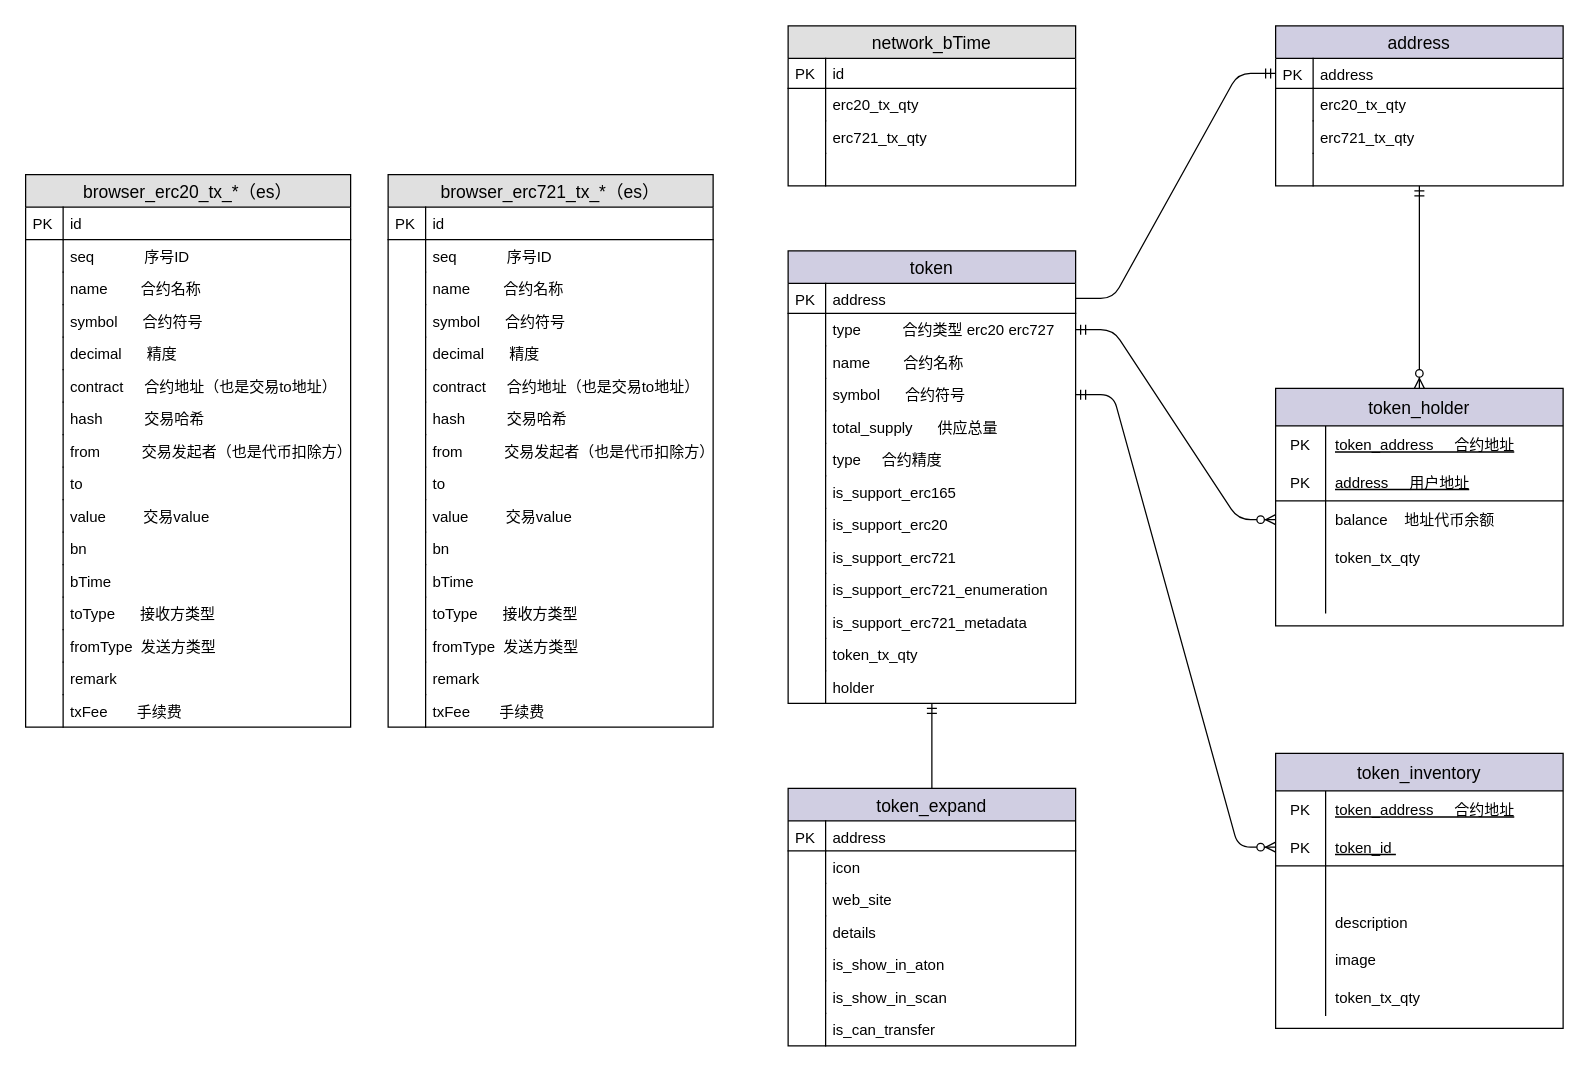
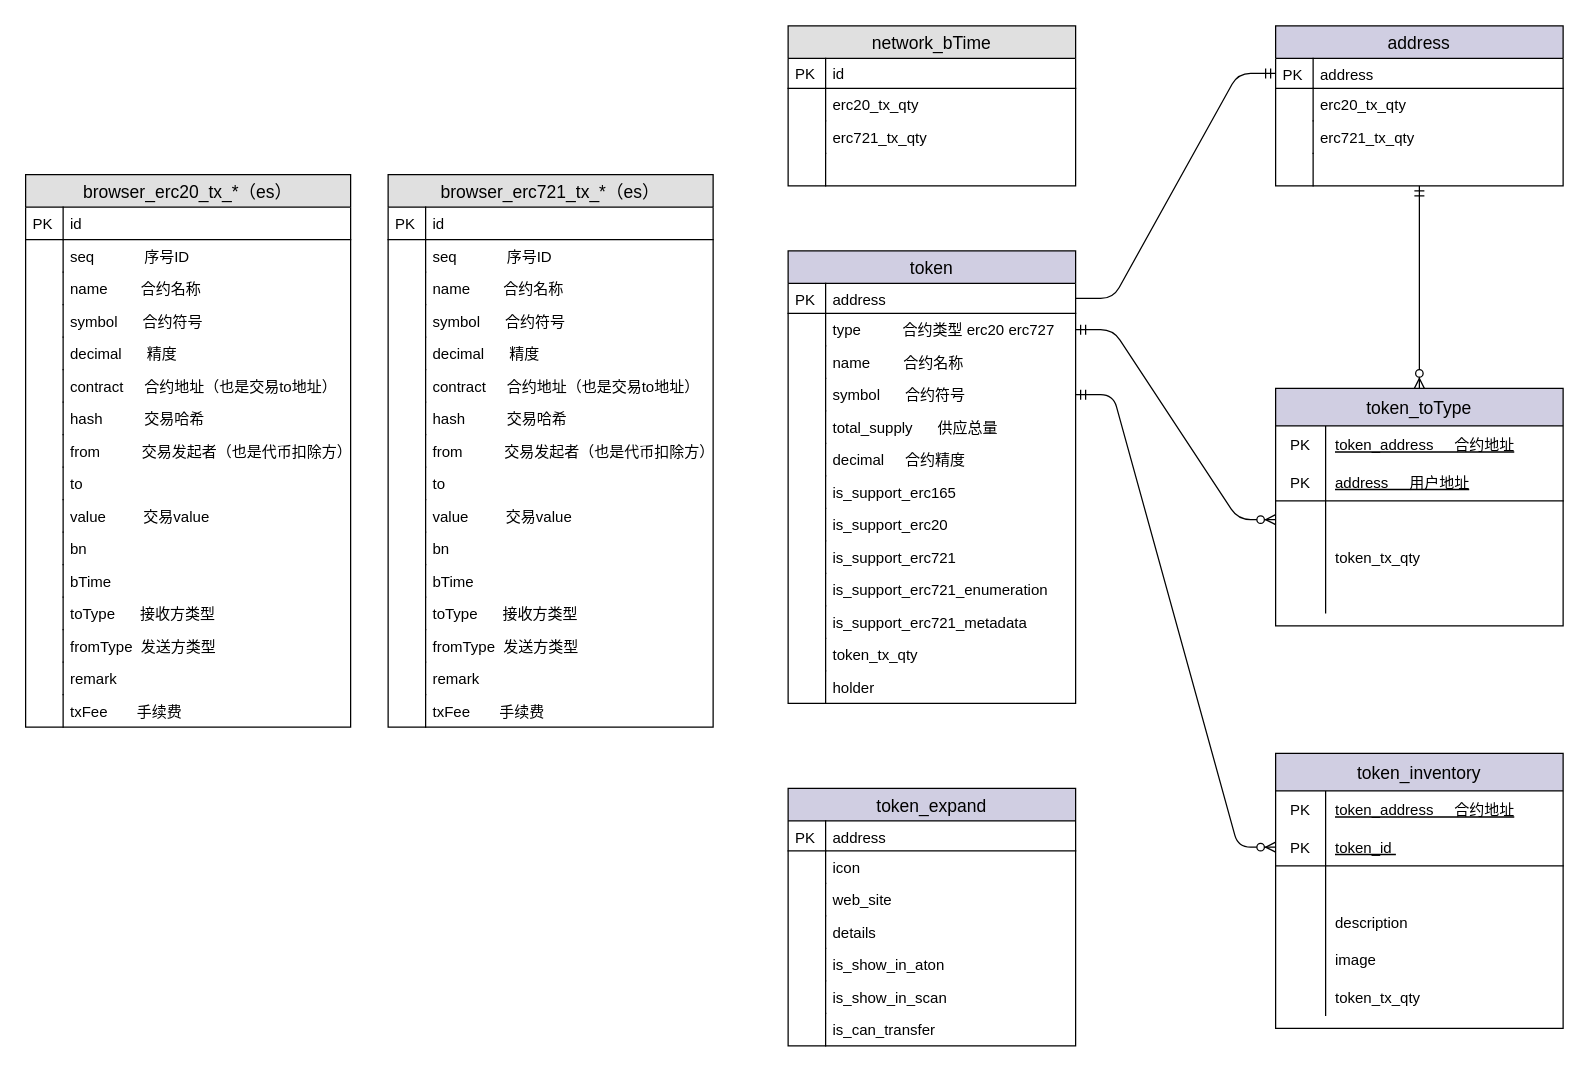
(1419, 408) -> (1419, 408)
(896, 460) -> (905, 460)
(1444, 519) -> none
(932, 747) -> none
